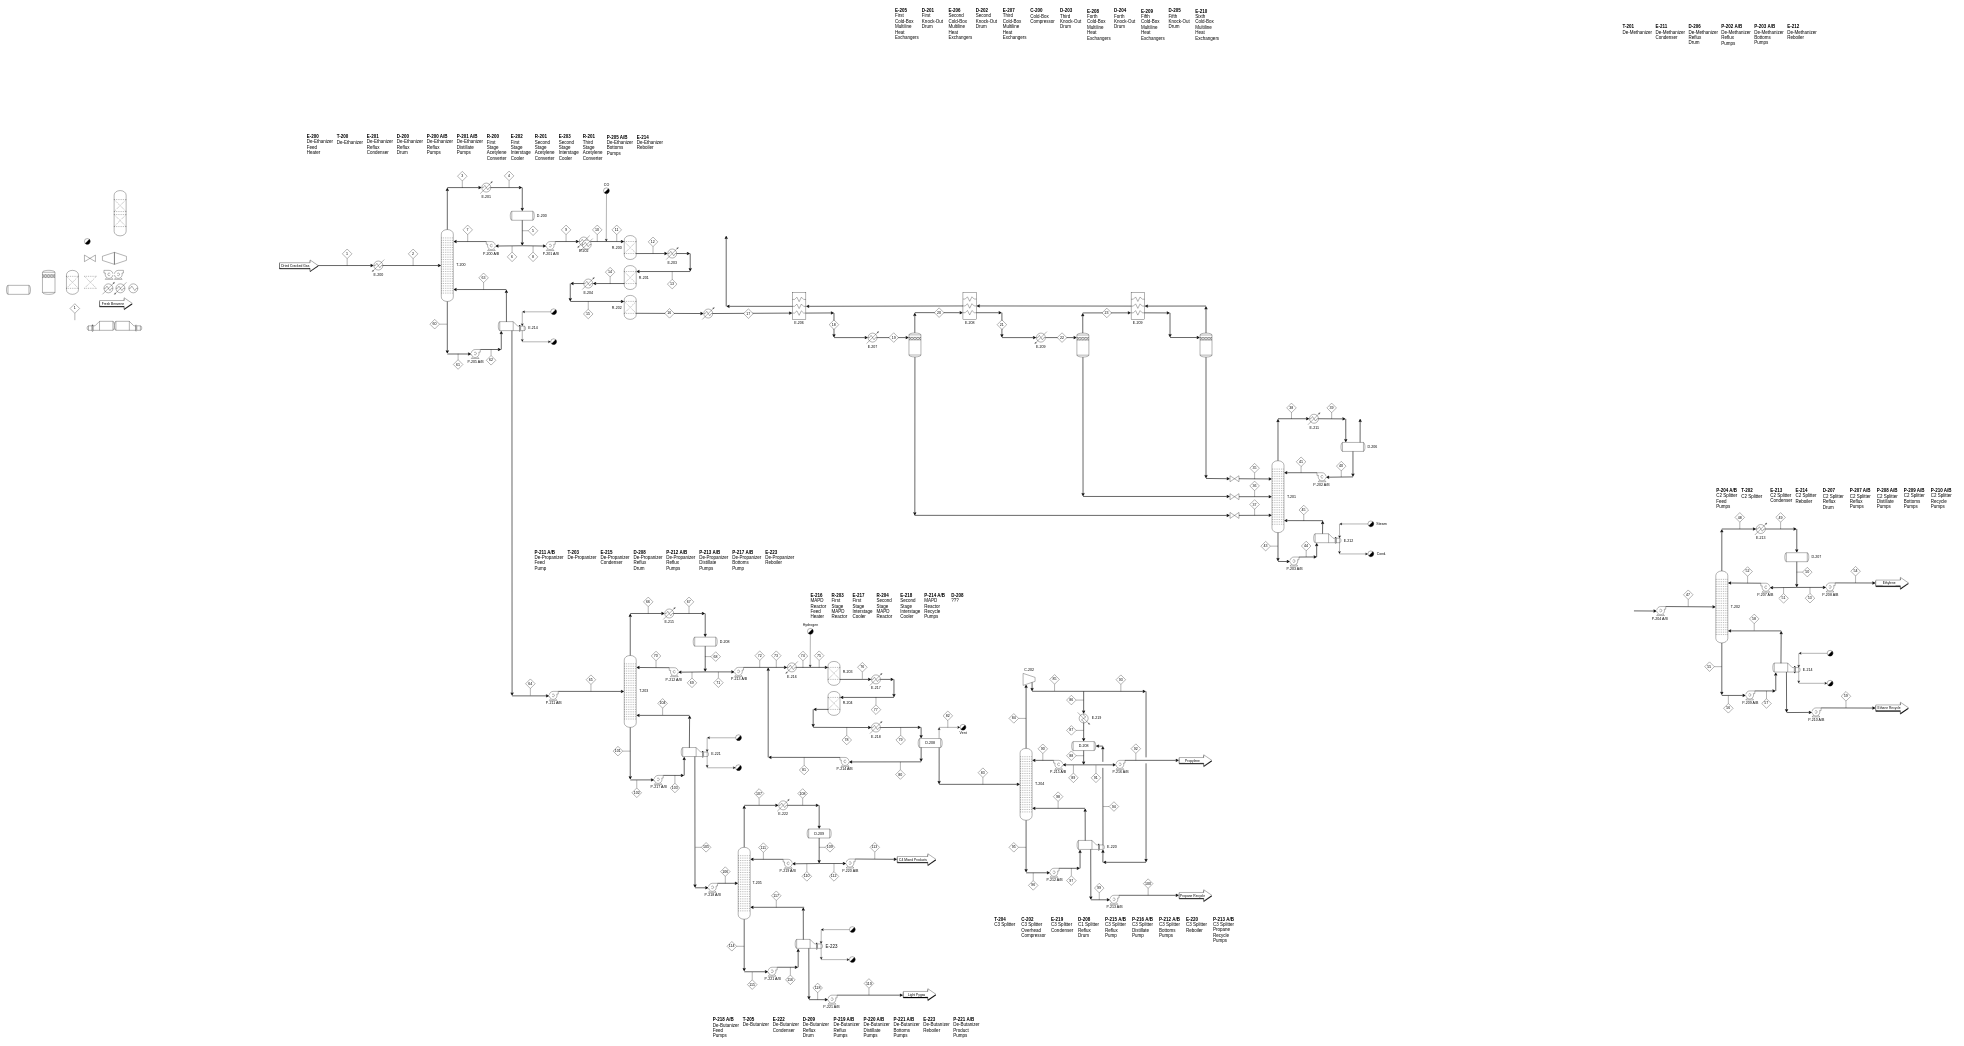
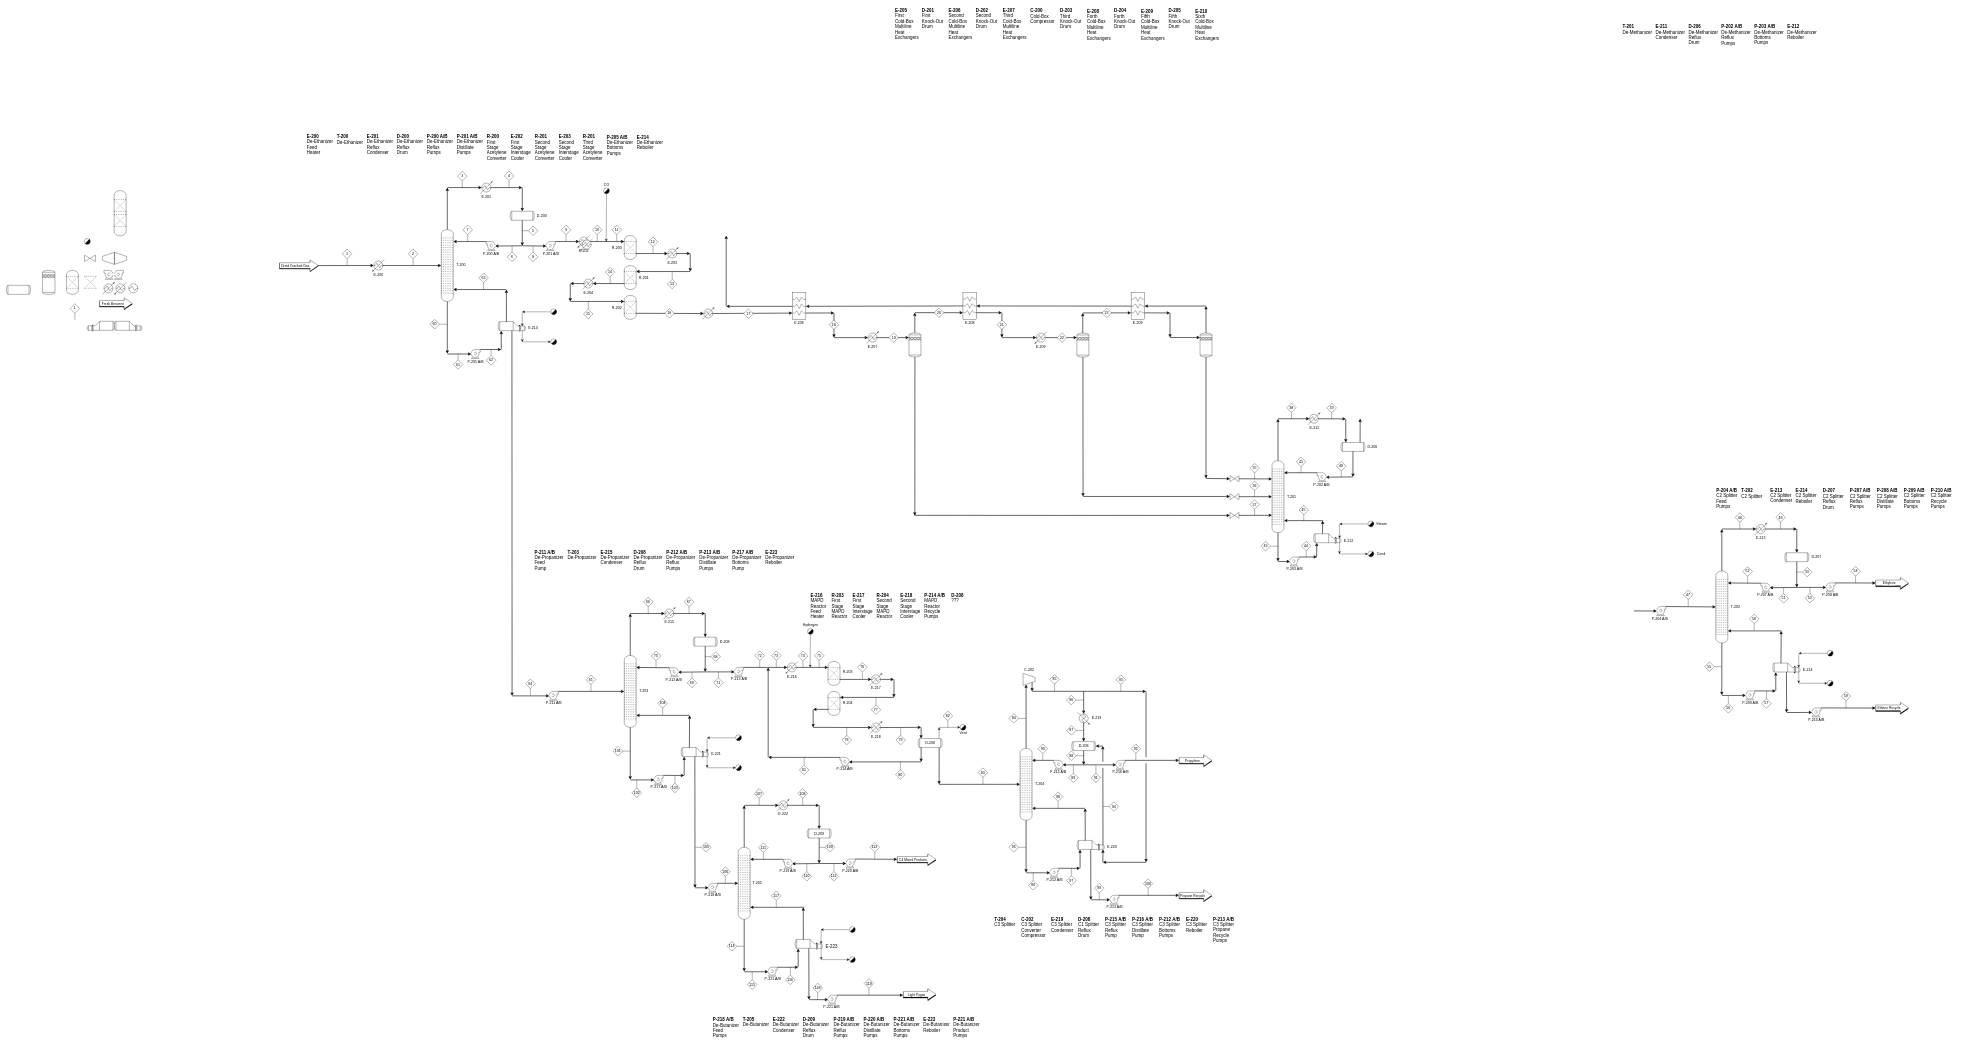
(1034, 928) -> (1034, 928)
